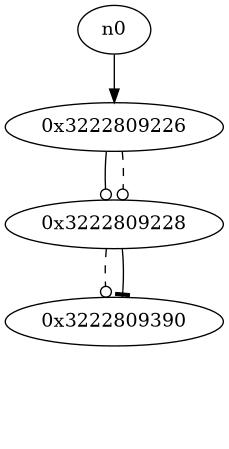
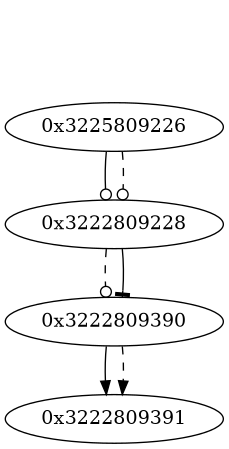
(114, 30) -> none
(114, 127) -> (114, 127)
none -> (114, 419)
